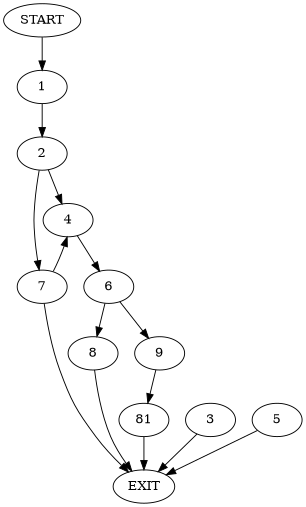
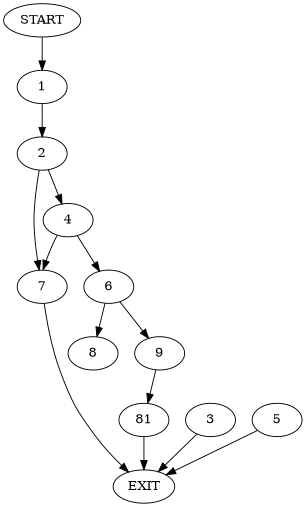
(59, 259) -> (51, 248)
(104, 419) -> none
